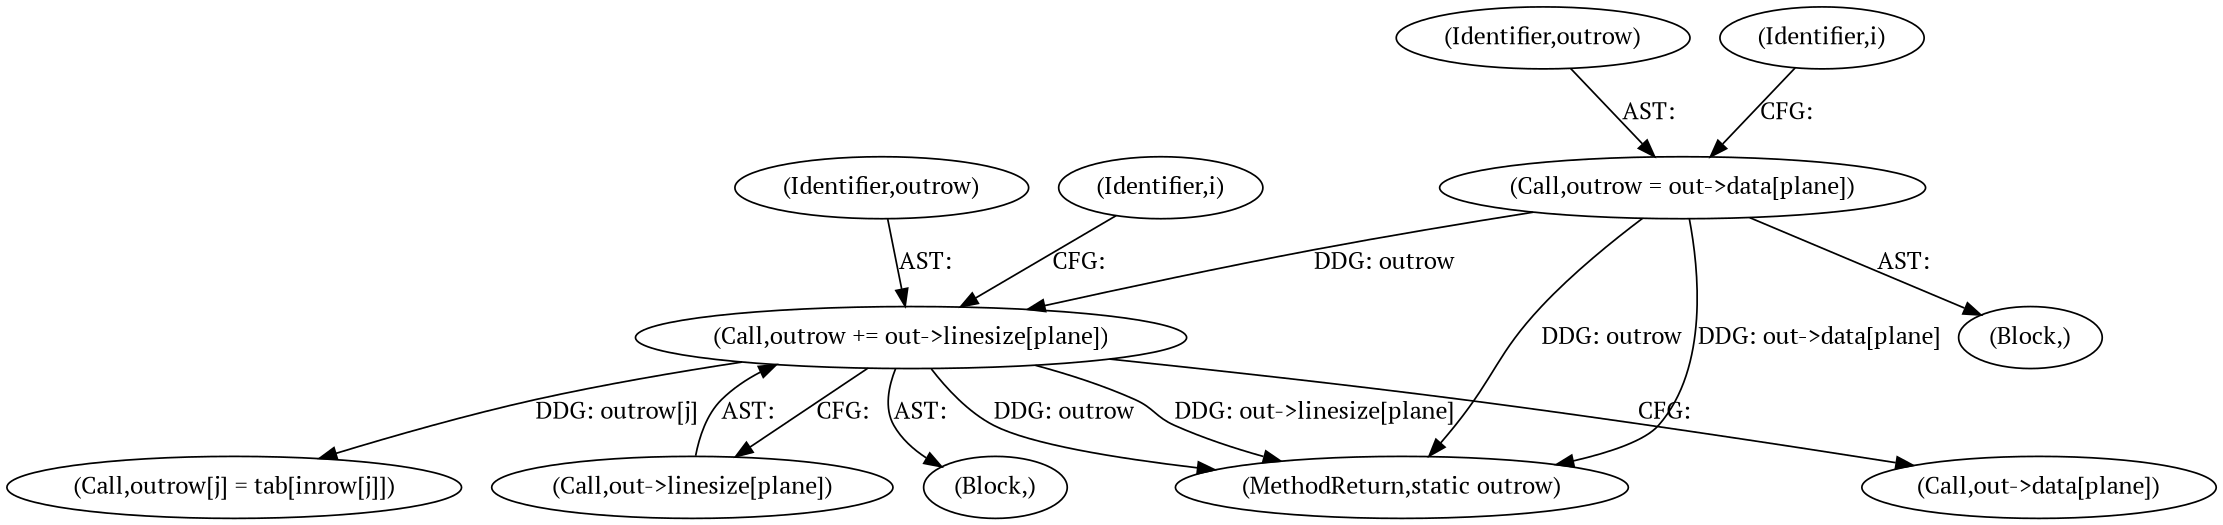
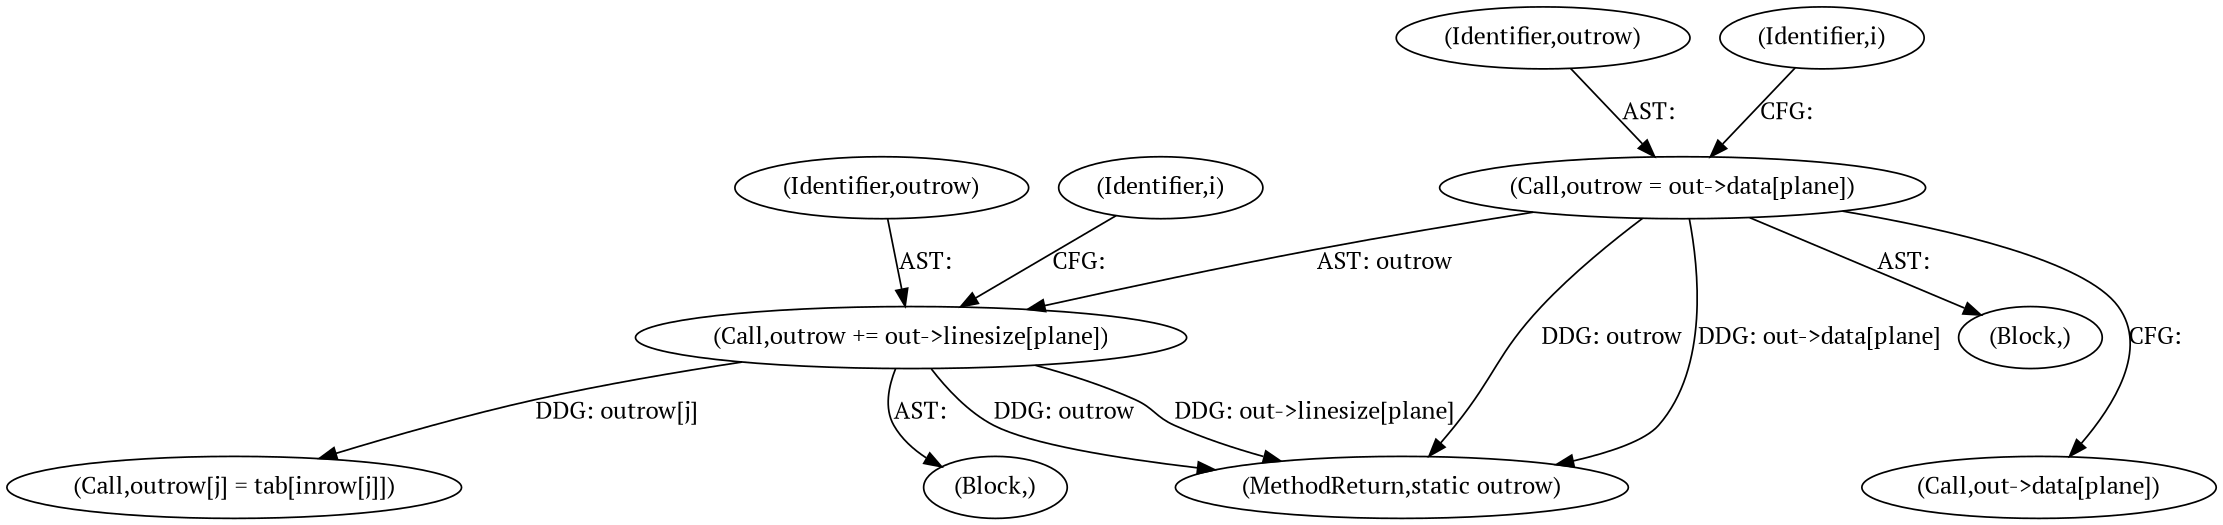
(1385, 263) -> (1385, 263)
(1503, 405) -> (2059, 267)
(692, 487) -> none
